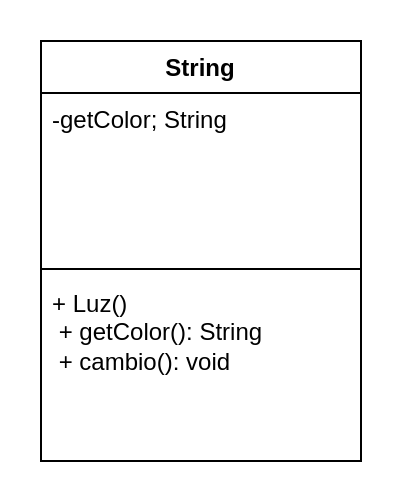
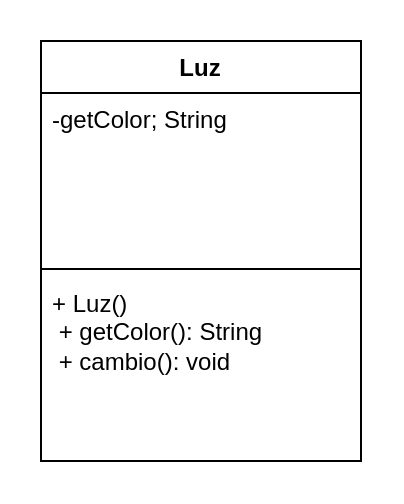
(201, 69) -> (201, 69)
